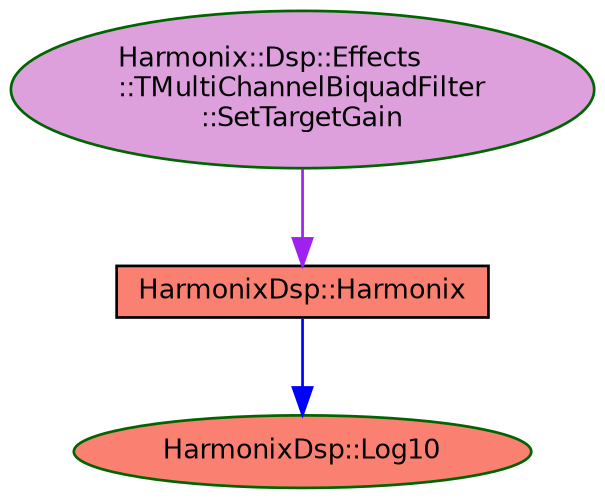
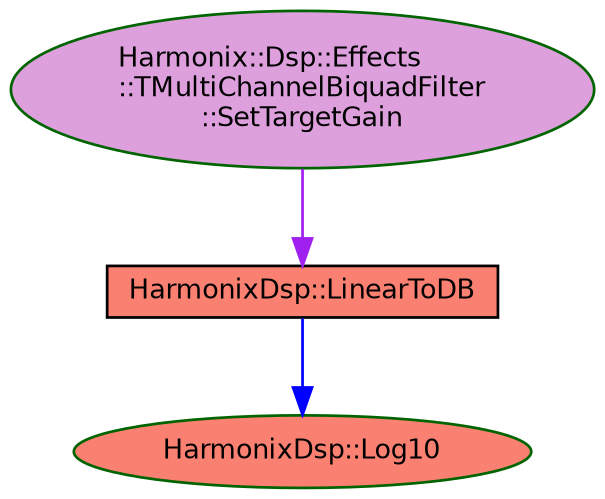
(303, 292) -> (303, 292)
